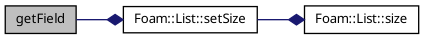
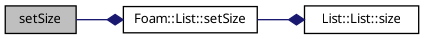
(41, 20) -> (41, 20)
(362, 20) -> (362, 20)
